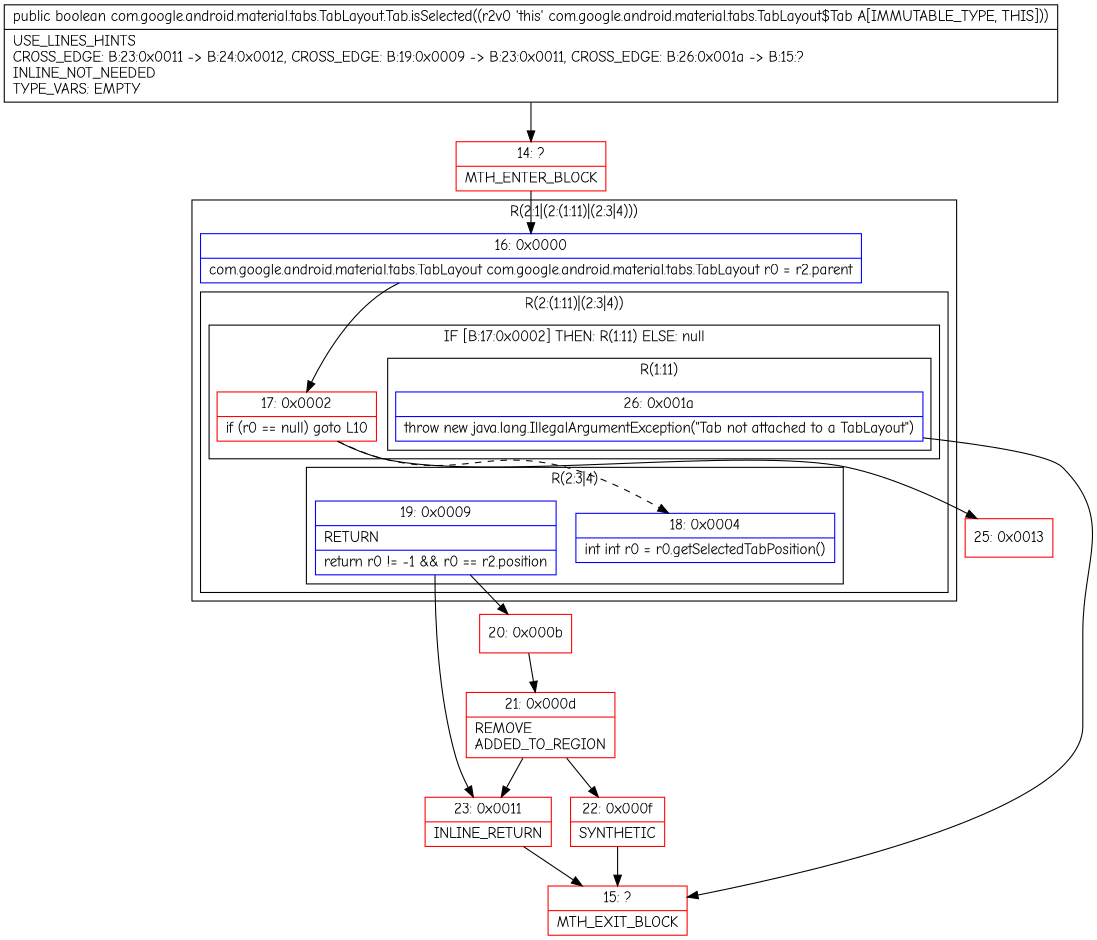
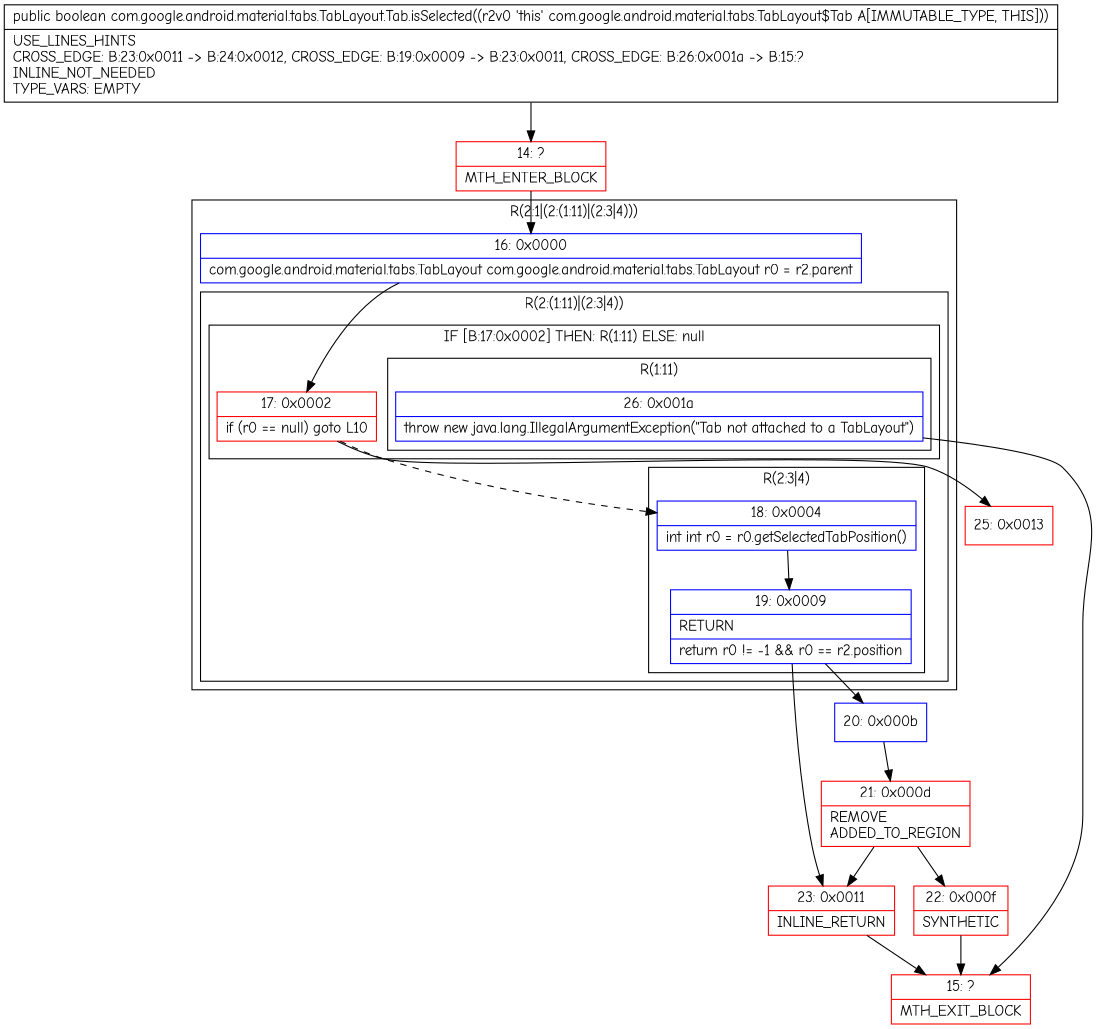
none -> (788, 565)
(526, 634) -> (881, 722)
